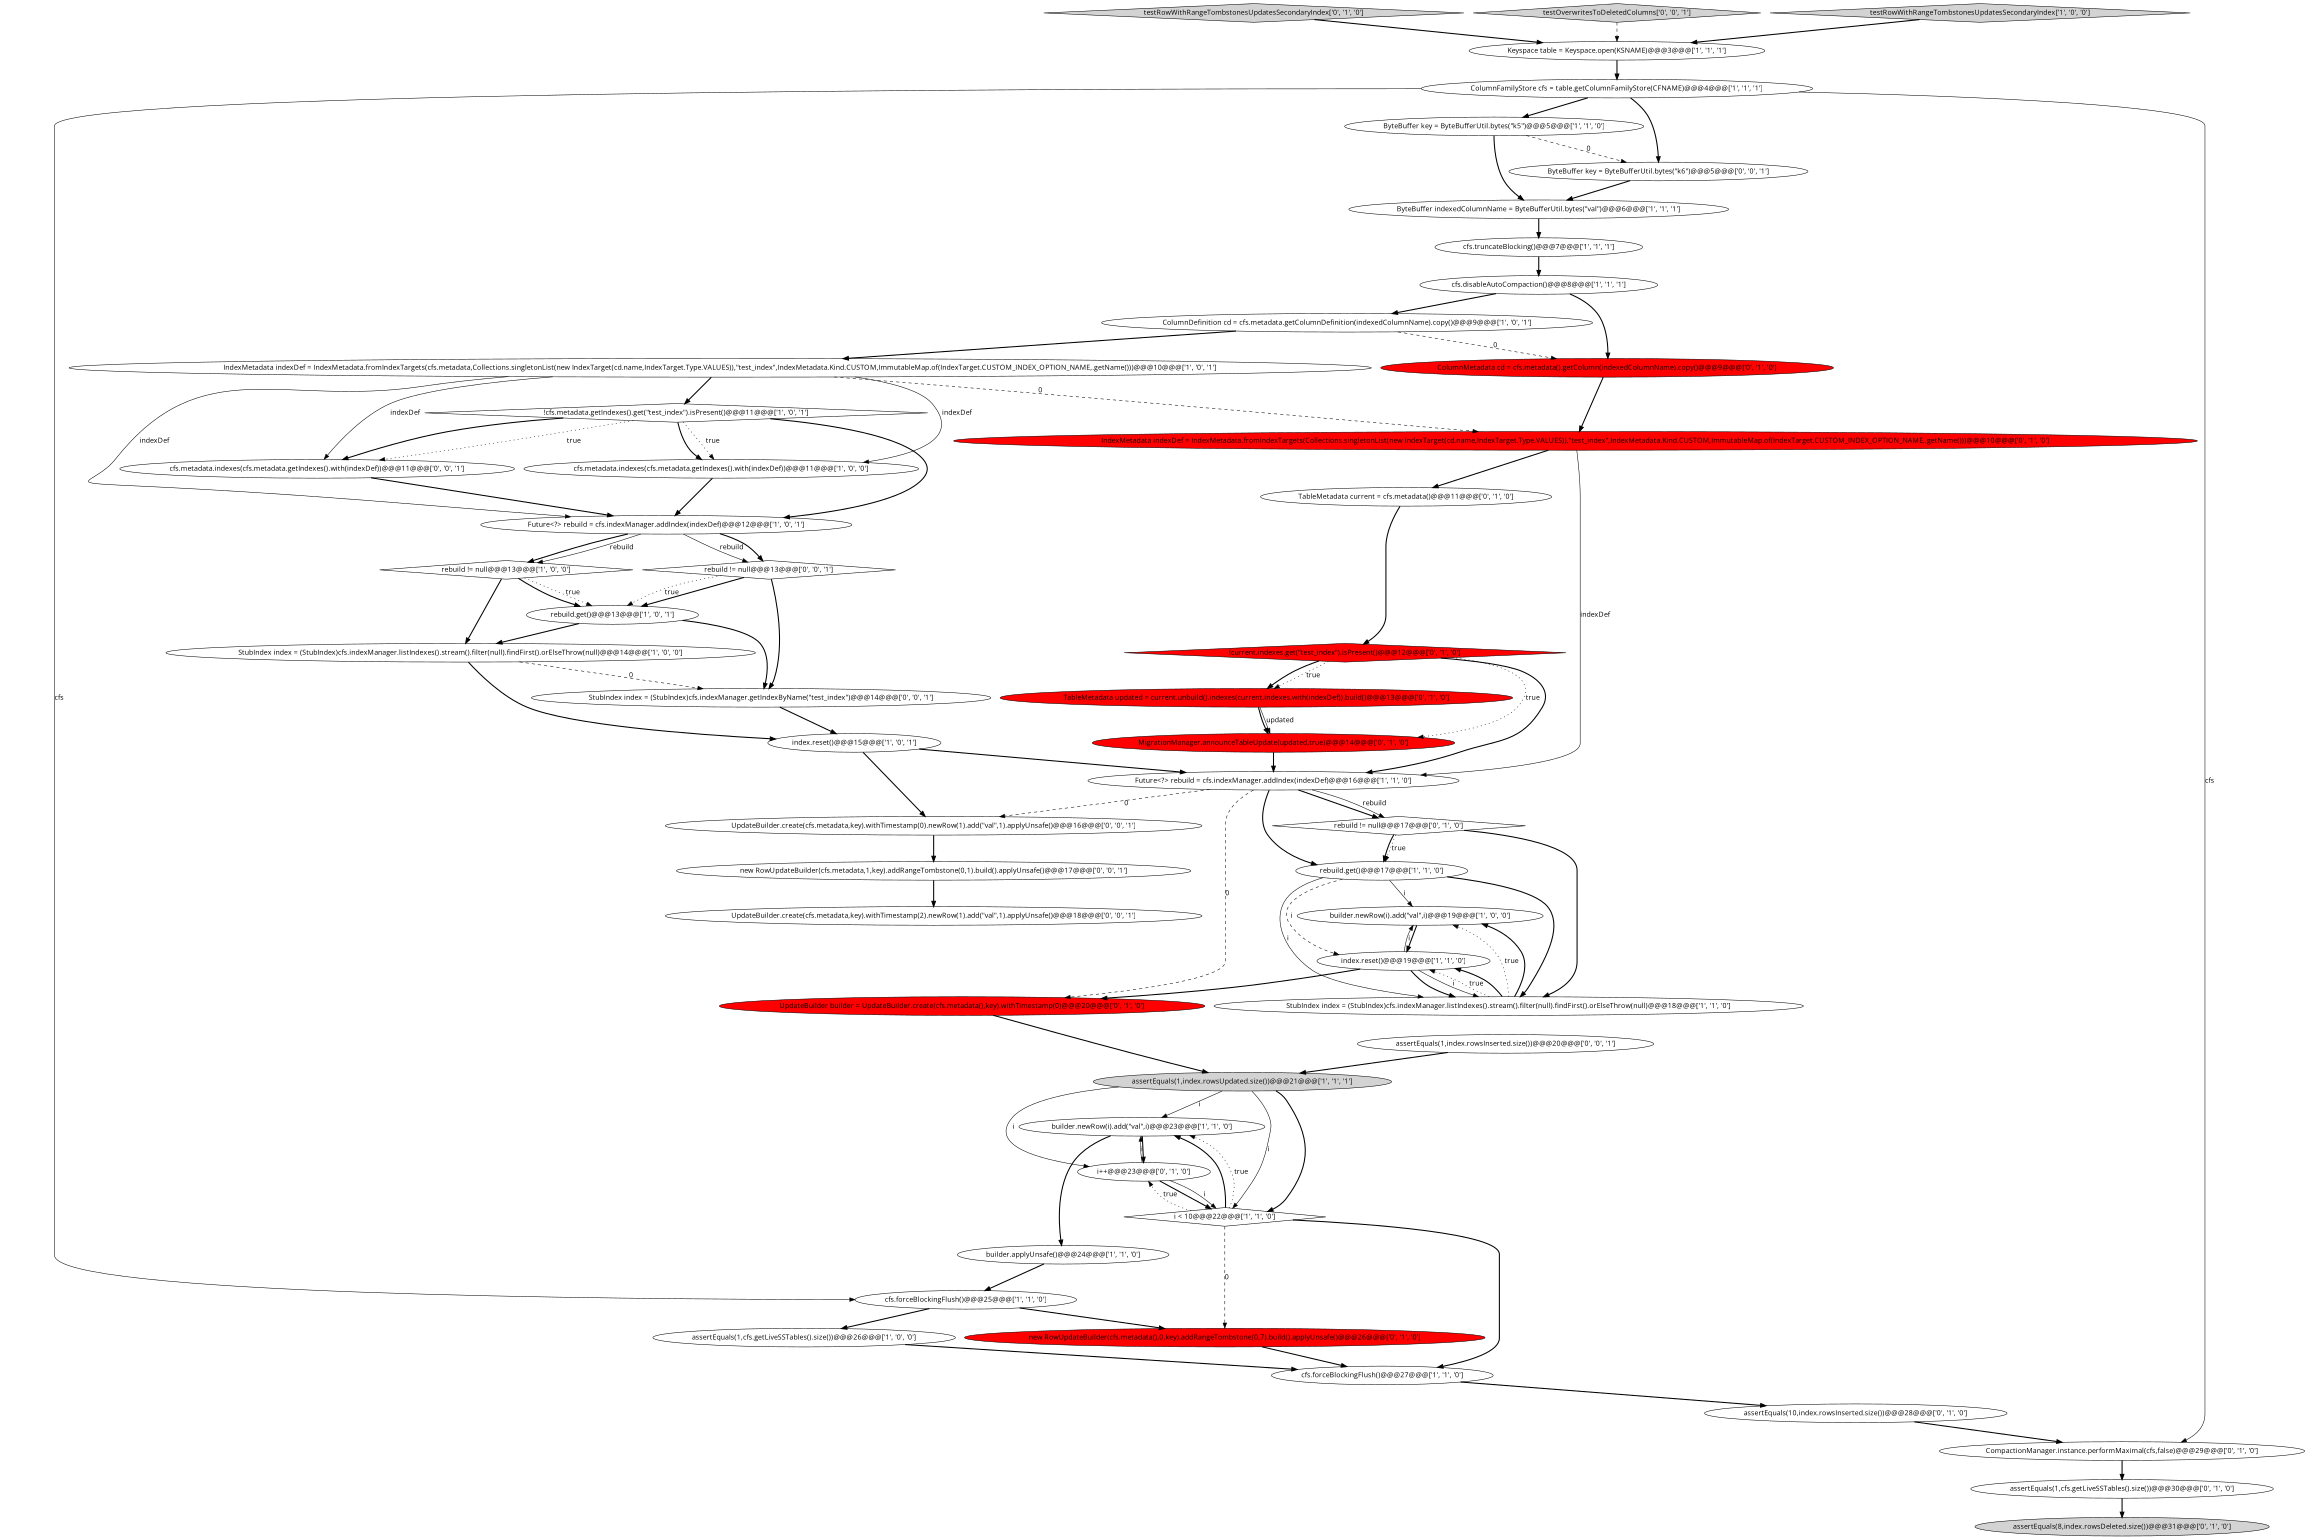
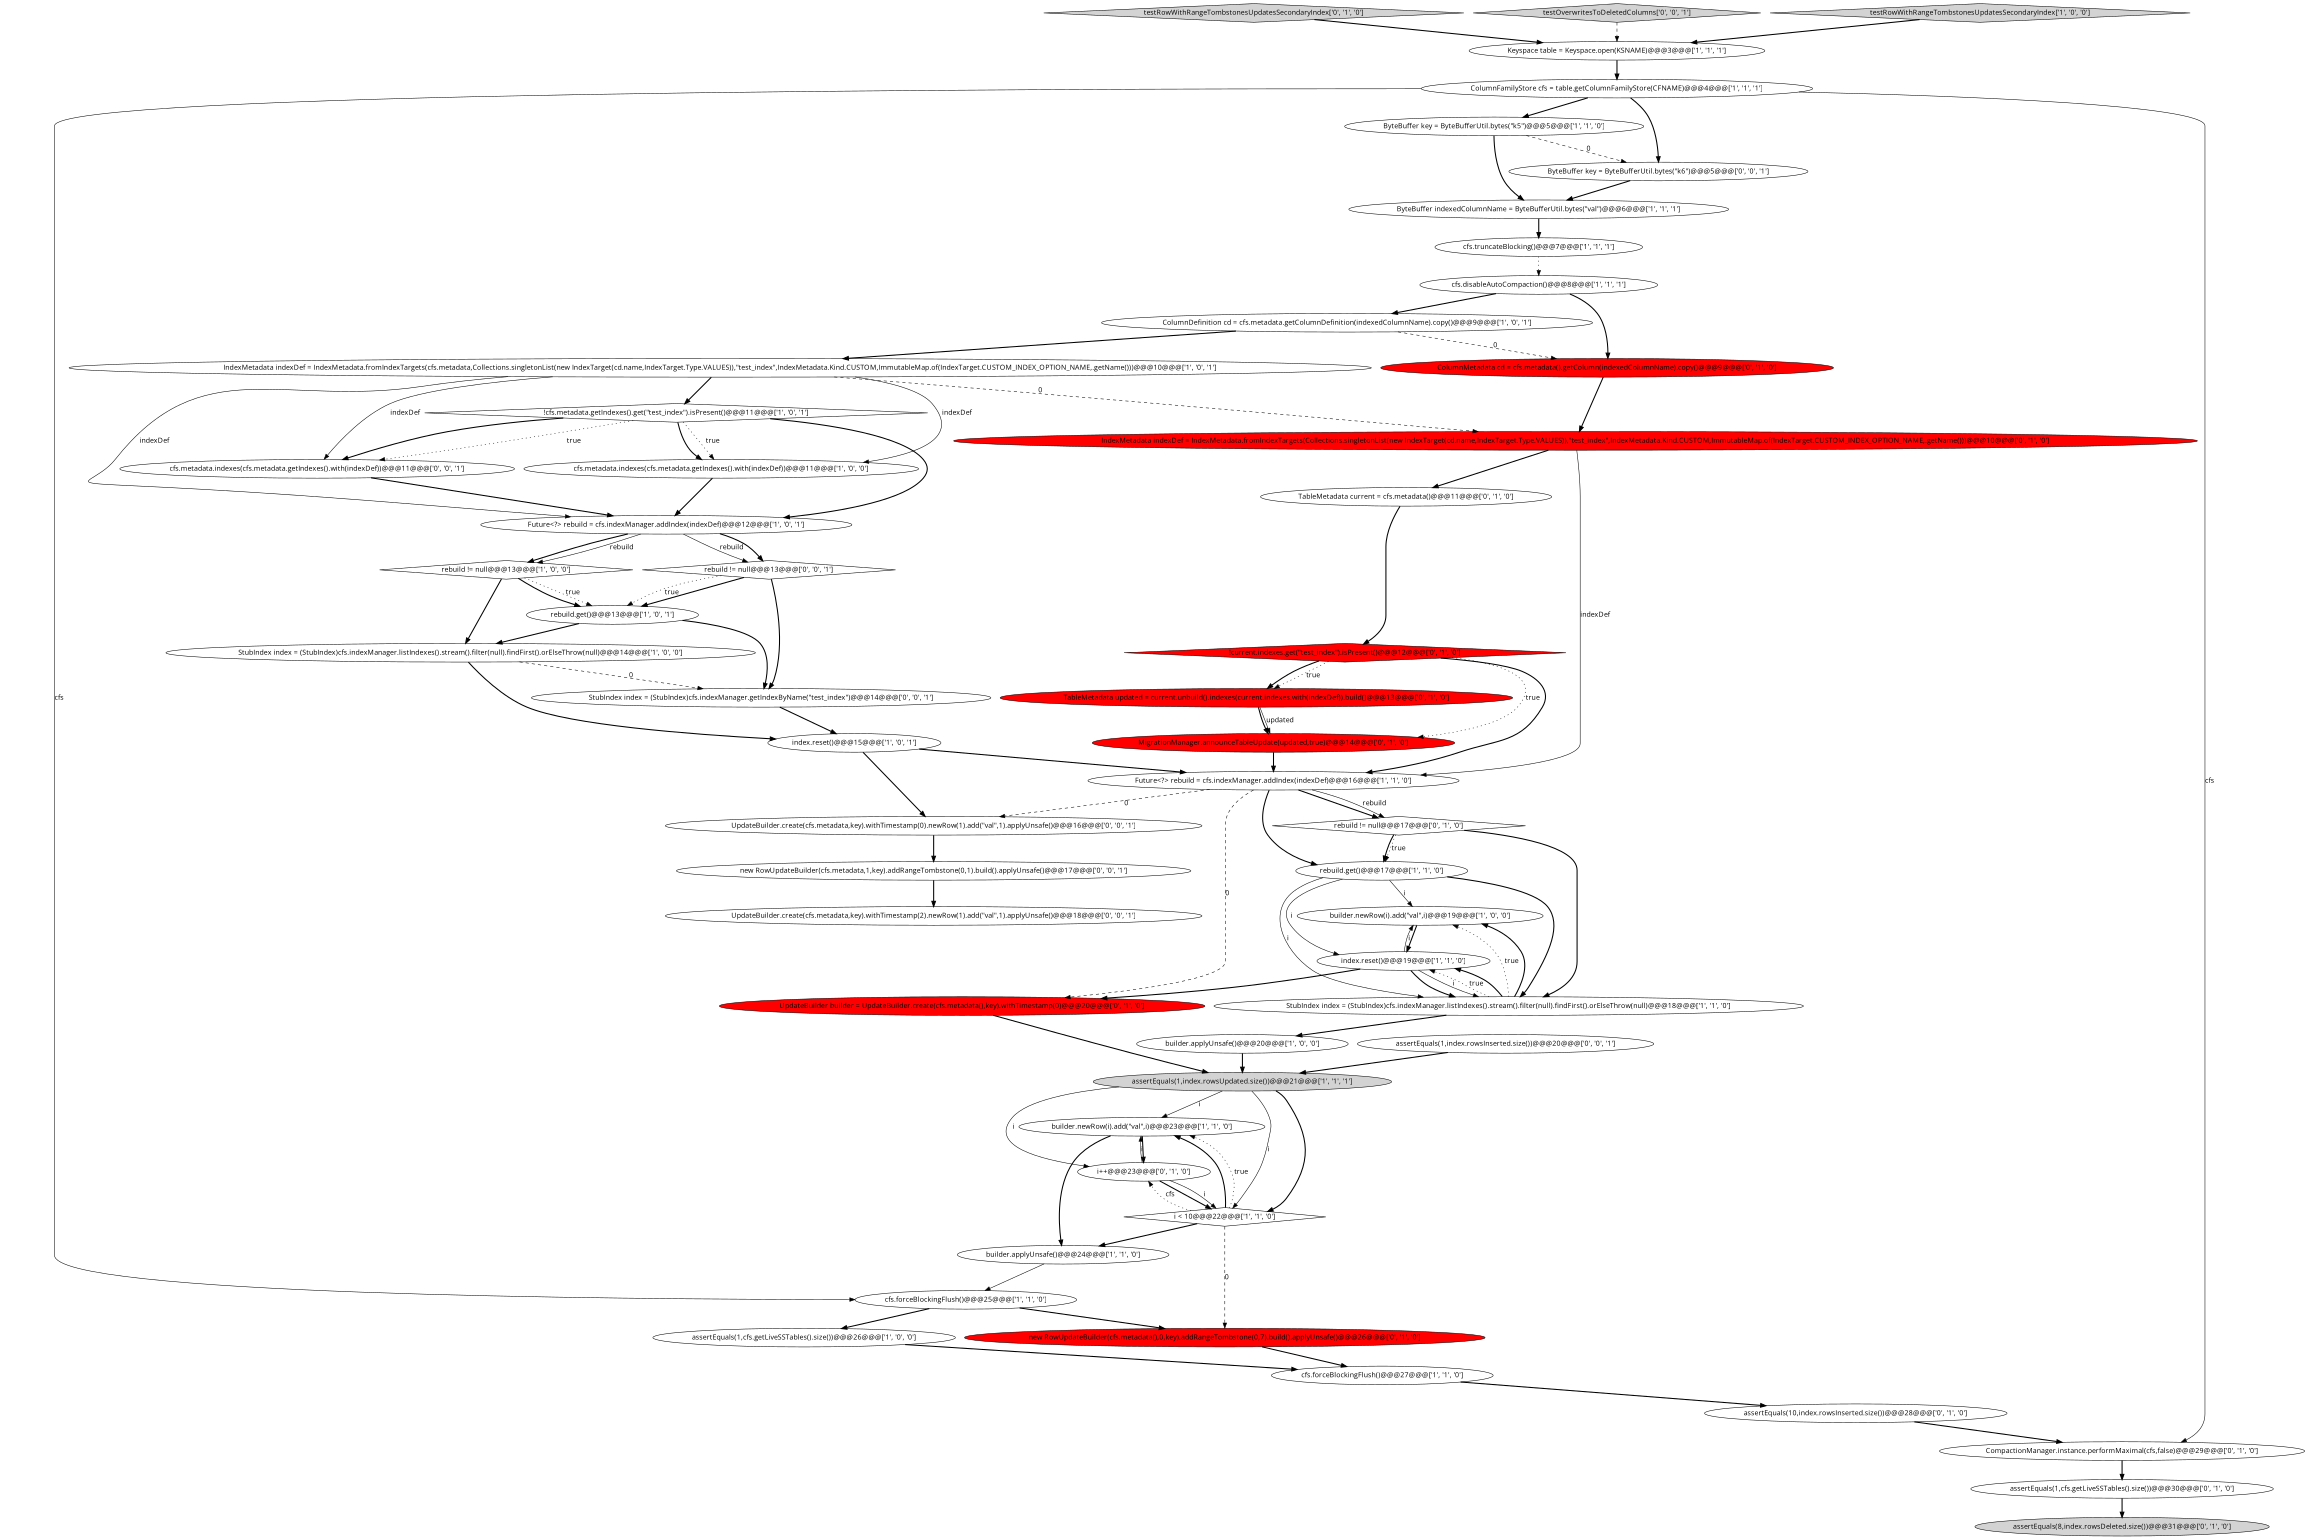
(1539, 263) -> (1539, 263)
(1287, 912) -> (1287, 912)
none -> (1242, 1044)
(1170, 1194) -> (1170, 1194)
(1473, 1239) -> (1151, 1234)
(1017, 1276) -> (1017, 1276)
